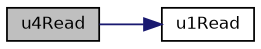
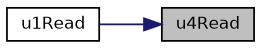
(122, 24) -> (122, 24)
